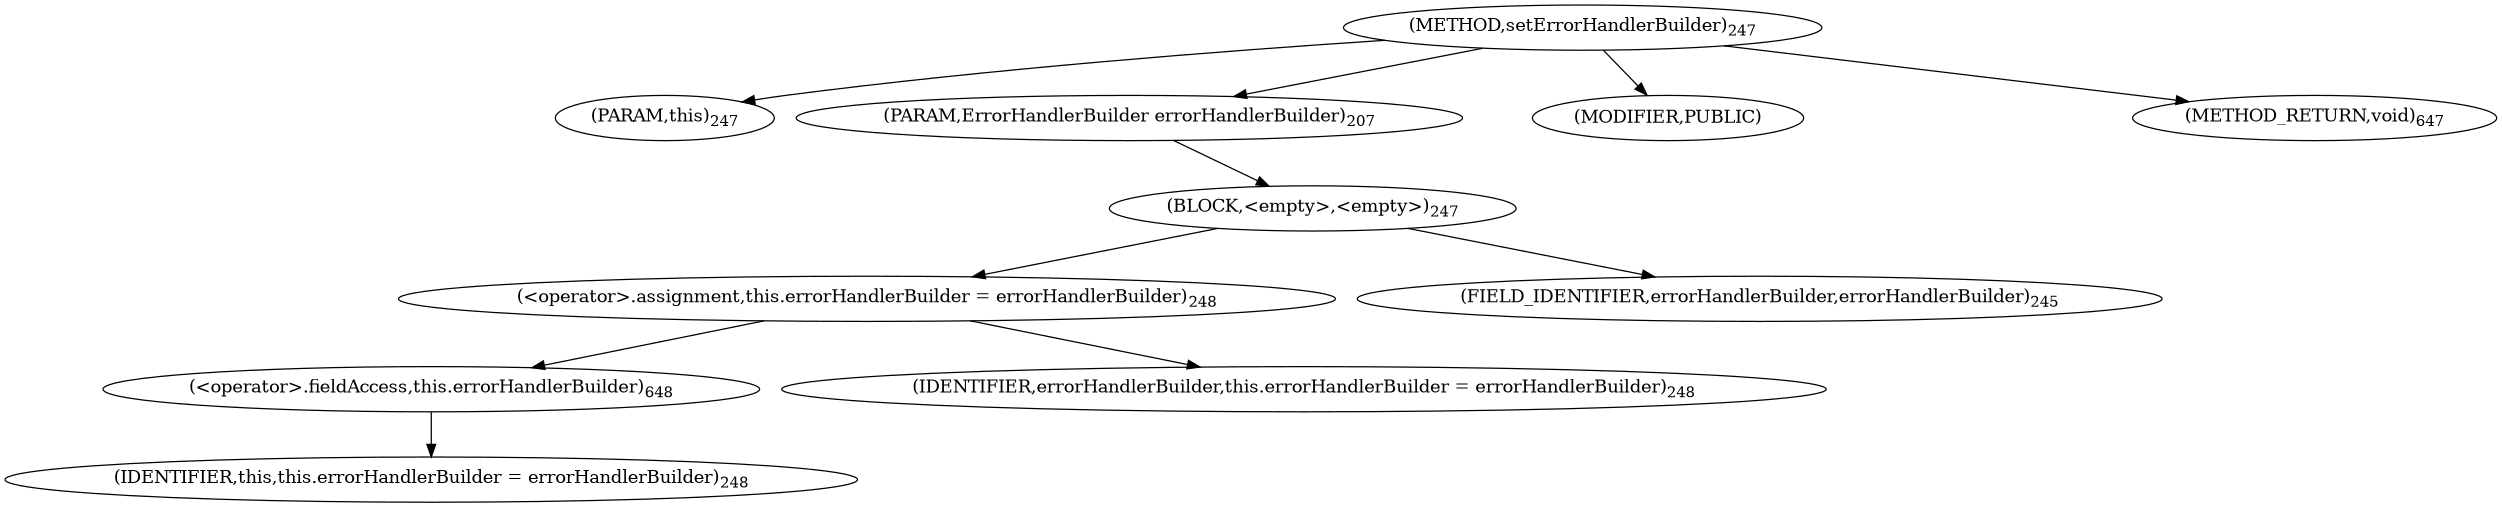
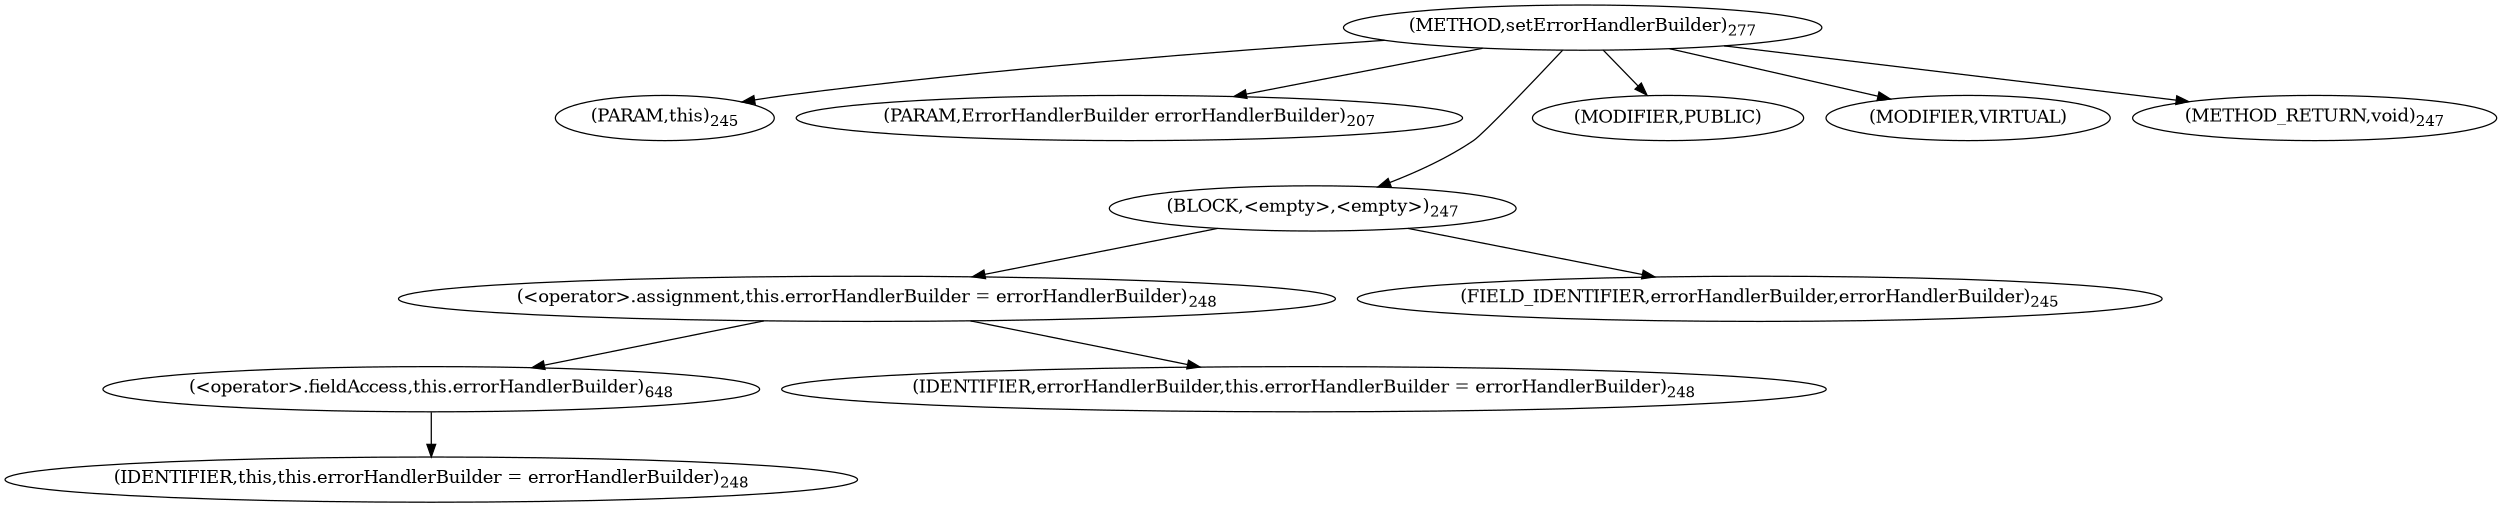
(1742, 26) -> (1742, 26)
(724, 116) -> (724, 116)
(2430, 116) -> (2430, 116)
none -> (1968, 118)
(1216, 161) -> (1486, 130)
